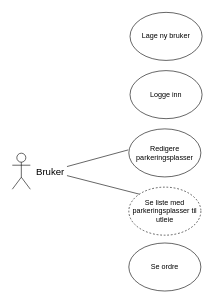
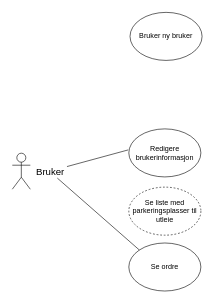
(166, 36) -> (166, 36)
(166, 95) -> none
(165, 153) -> (165, 153)
(103, 185) -> none
none -> (98, 214)
